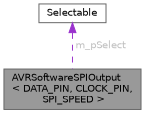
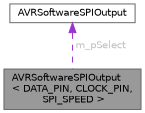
(72, 13) -> (72, 13)
